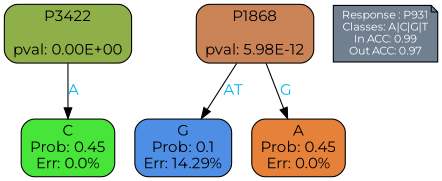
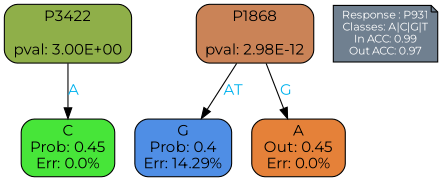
(68, 34) -> (68, 34)
(255, 34) -> (255, 34)
(183, 148) -> (183, 148)
(299, 148) -> (299, 148)
